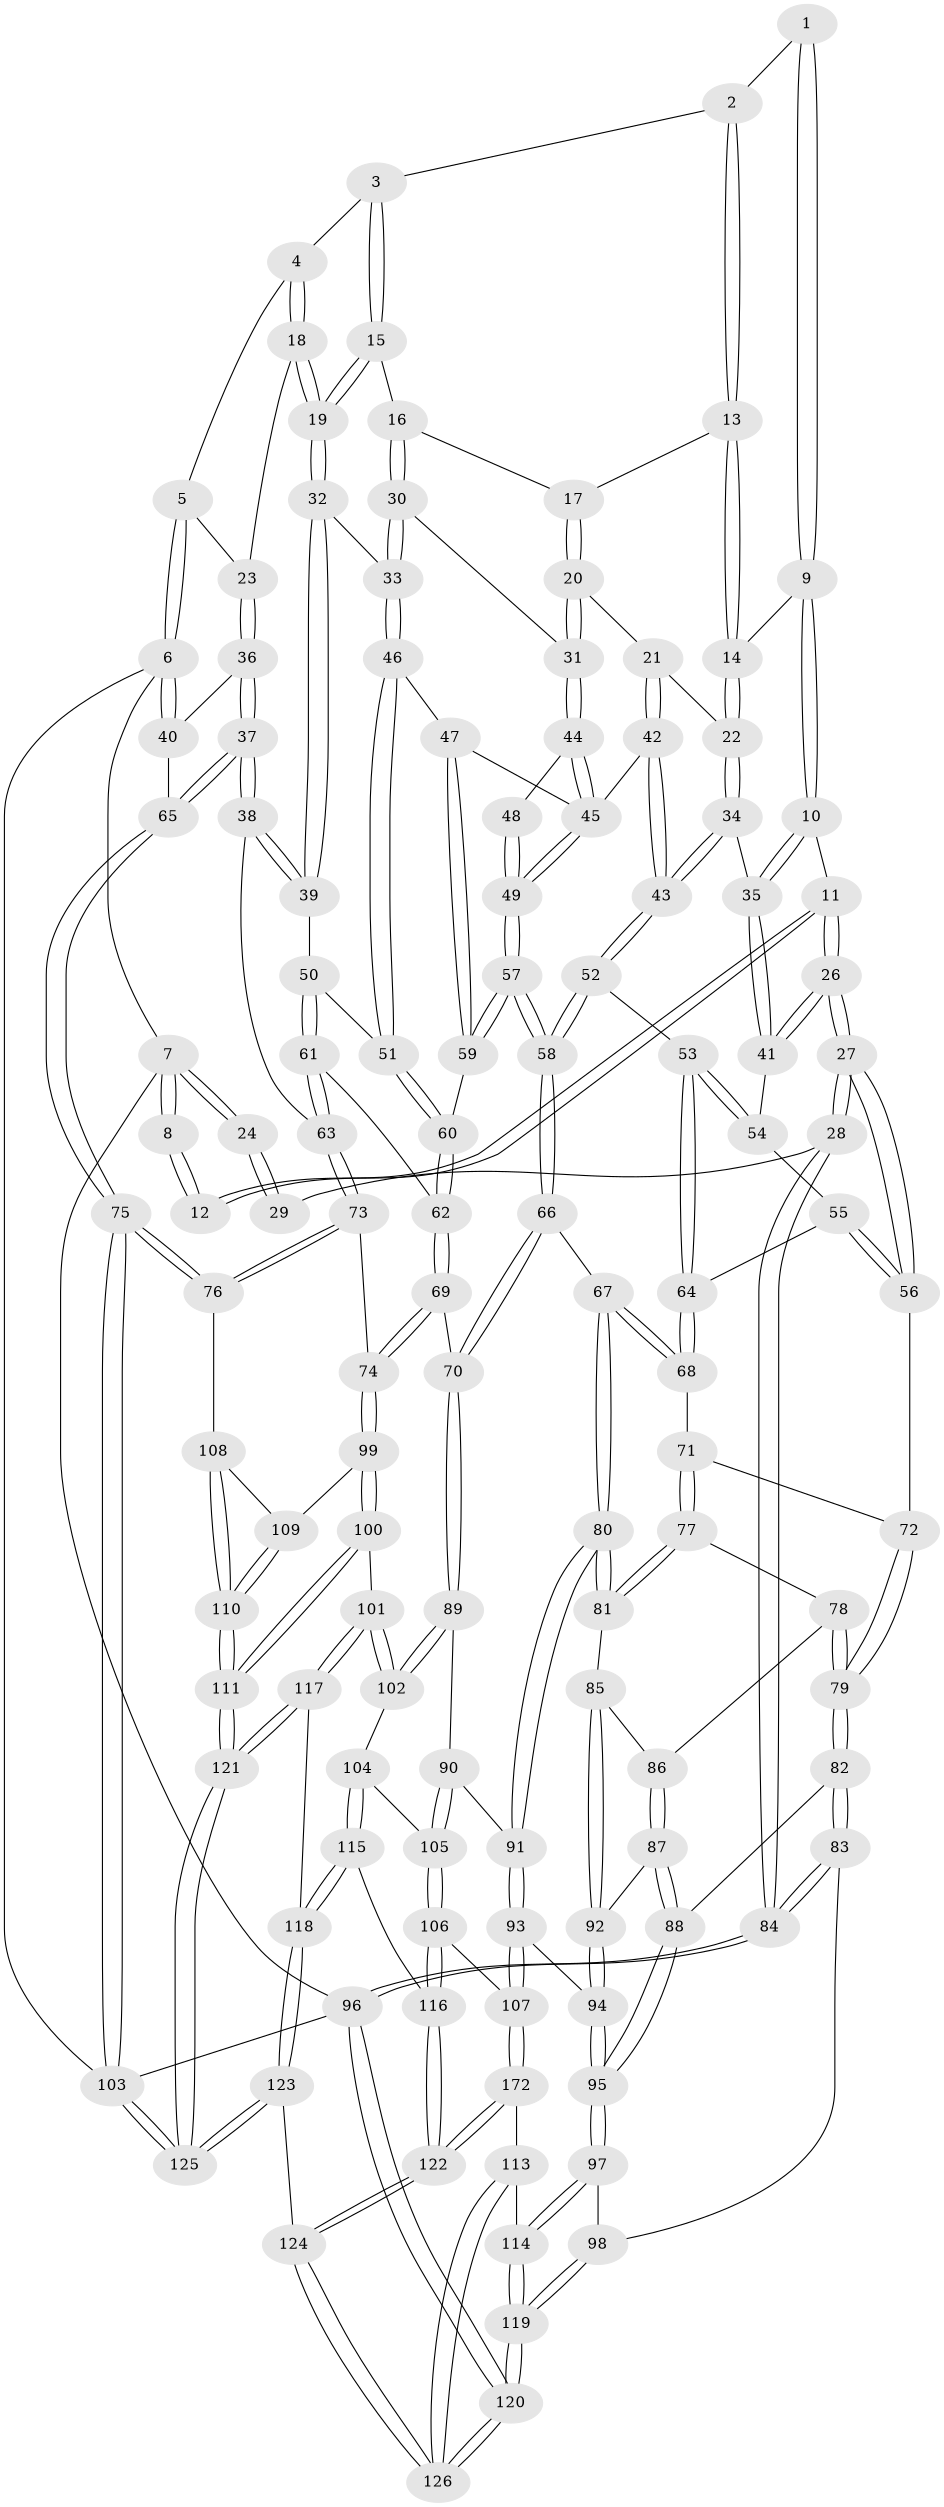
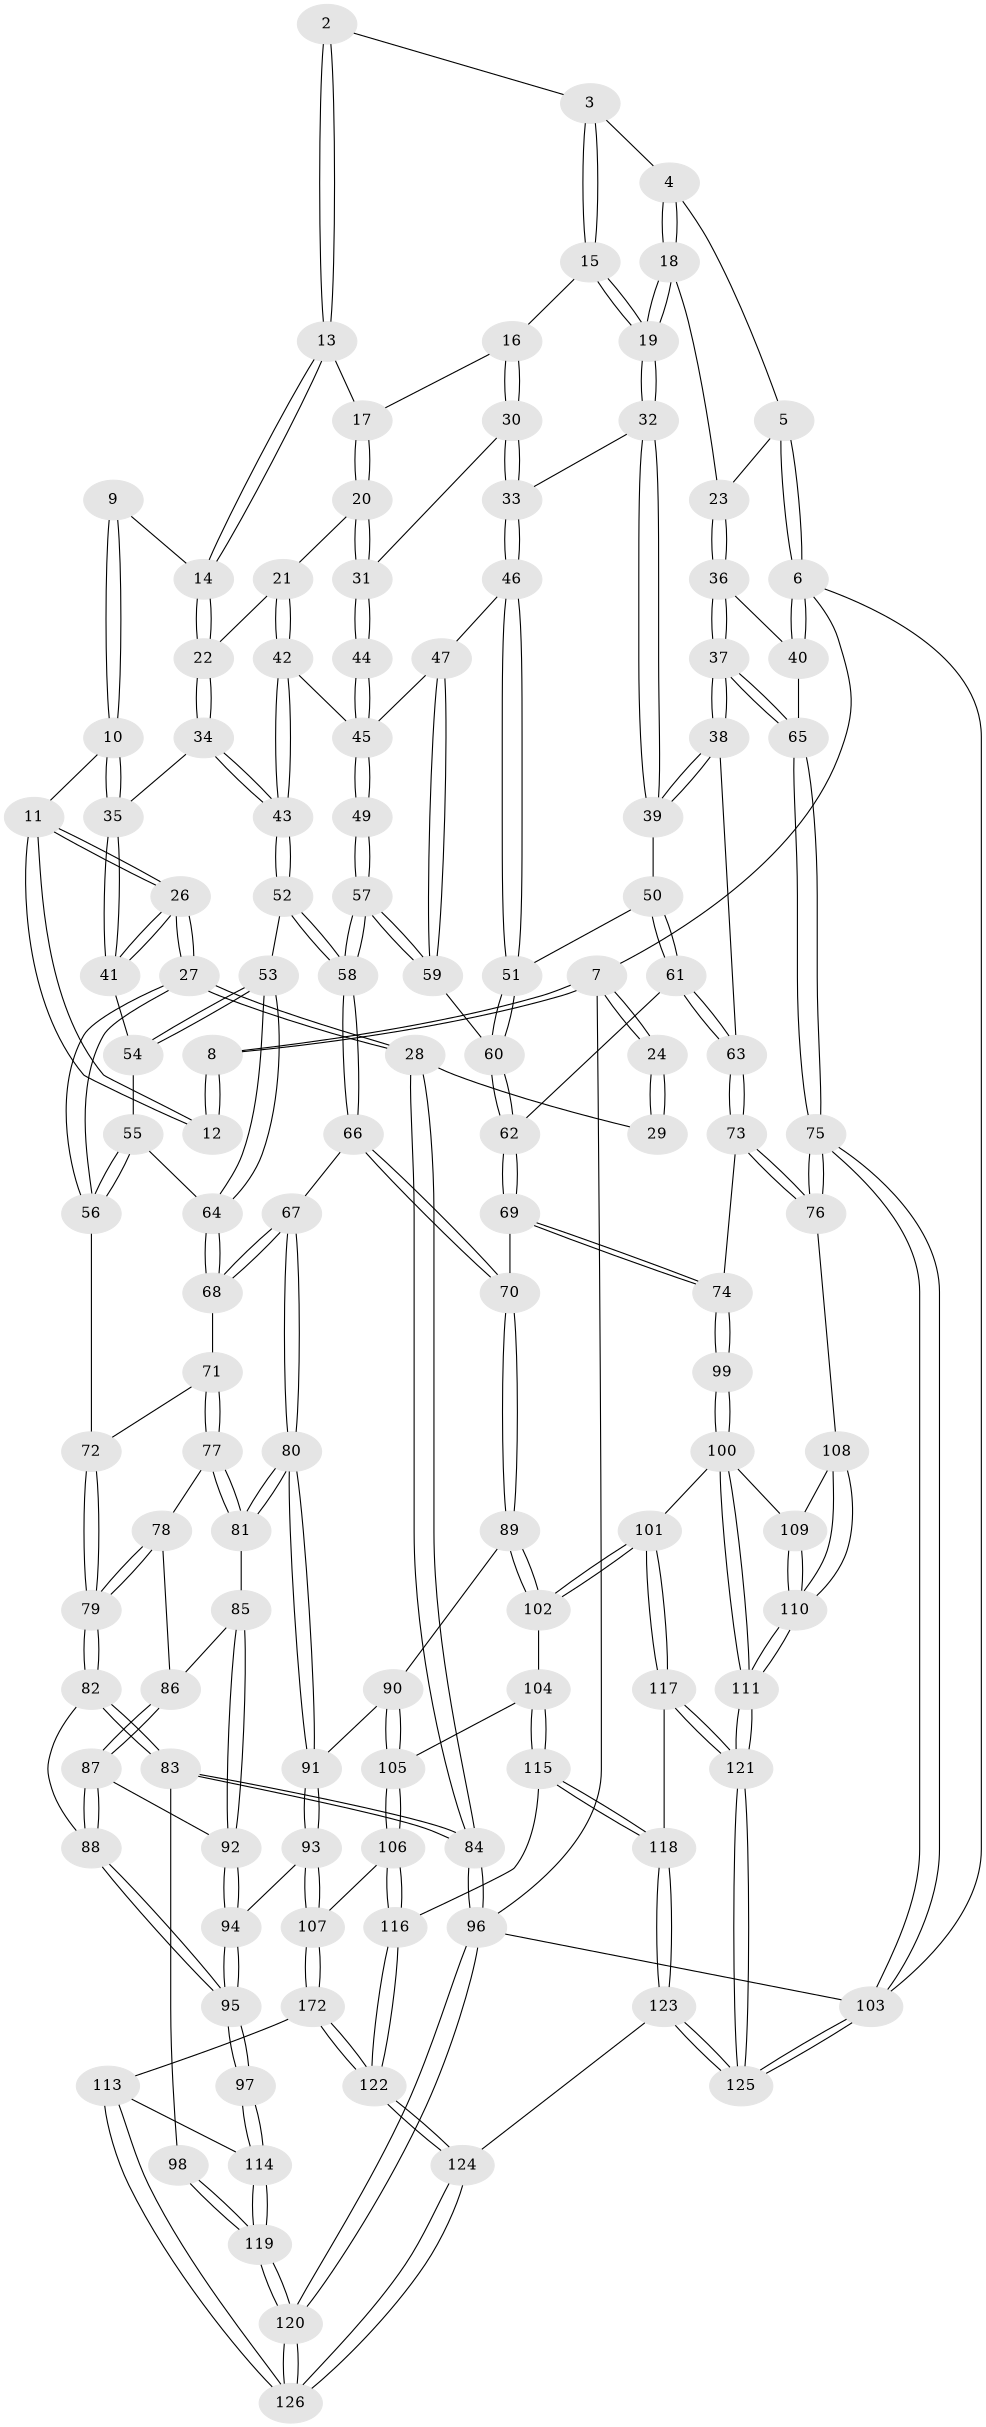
(807, 24) -> none
(512, 817) -> none
(328, 1491) -> (759, 1491)
(598, 2205) -> none
